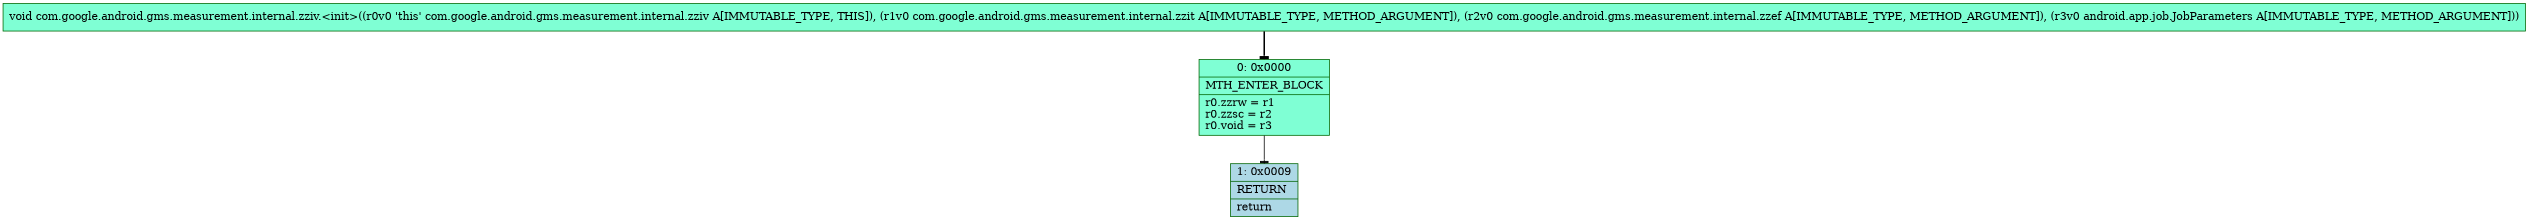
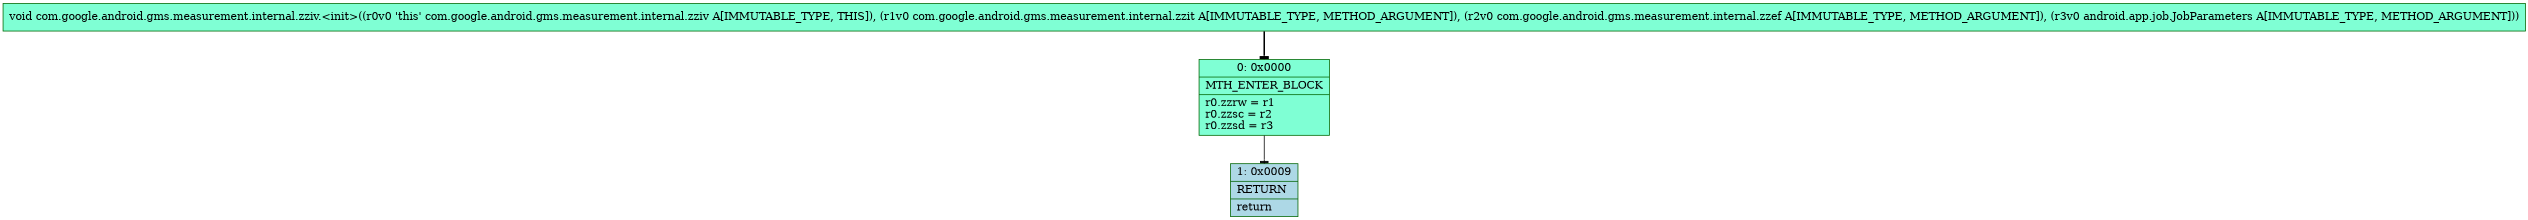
(1239, 126) -> (1239, 126)
